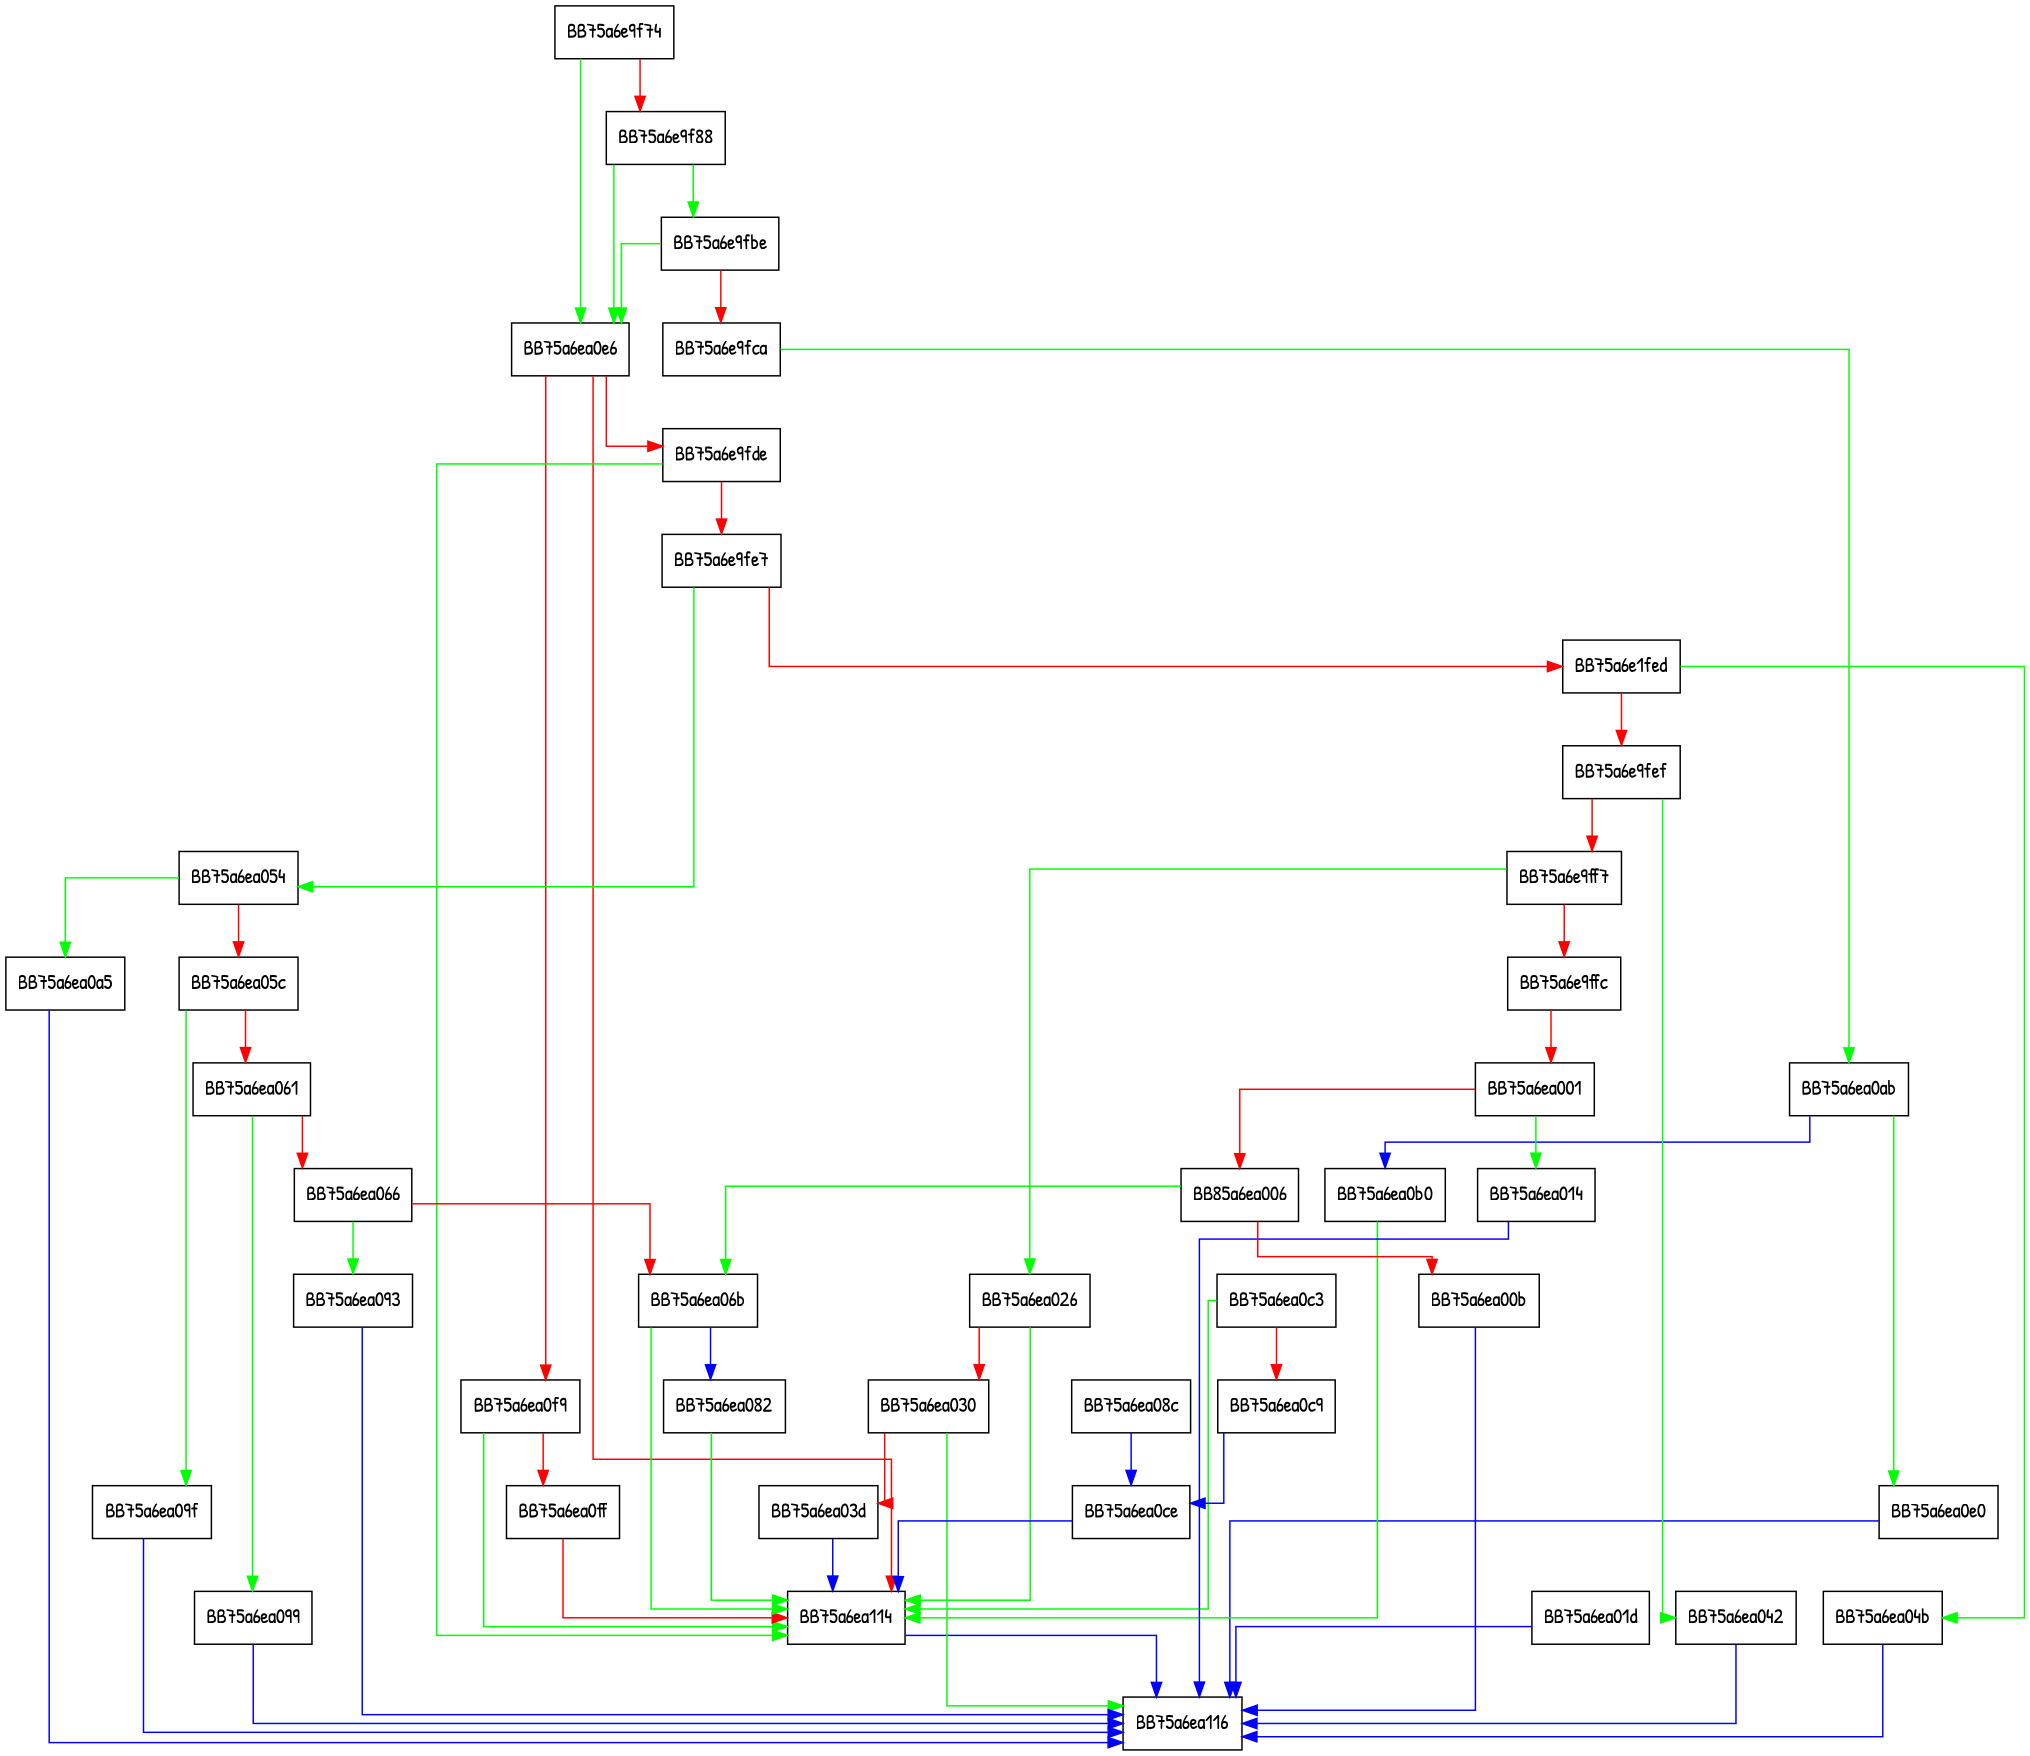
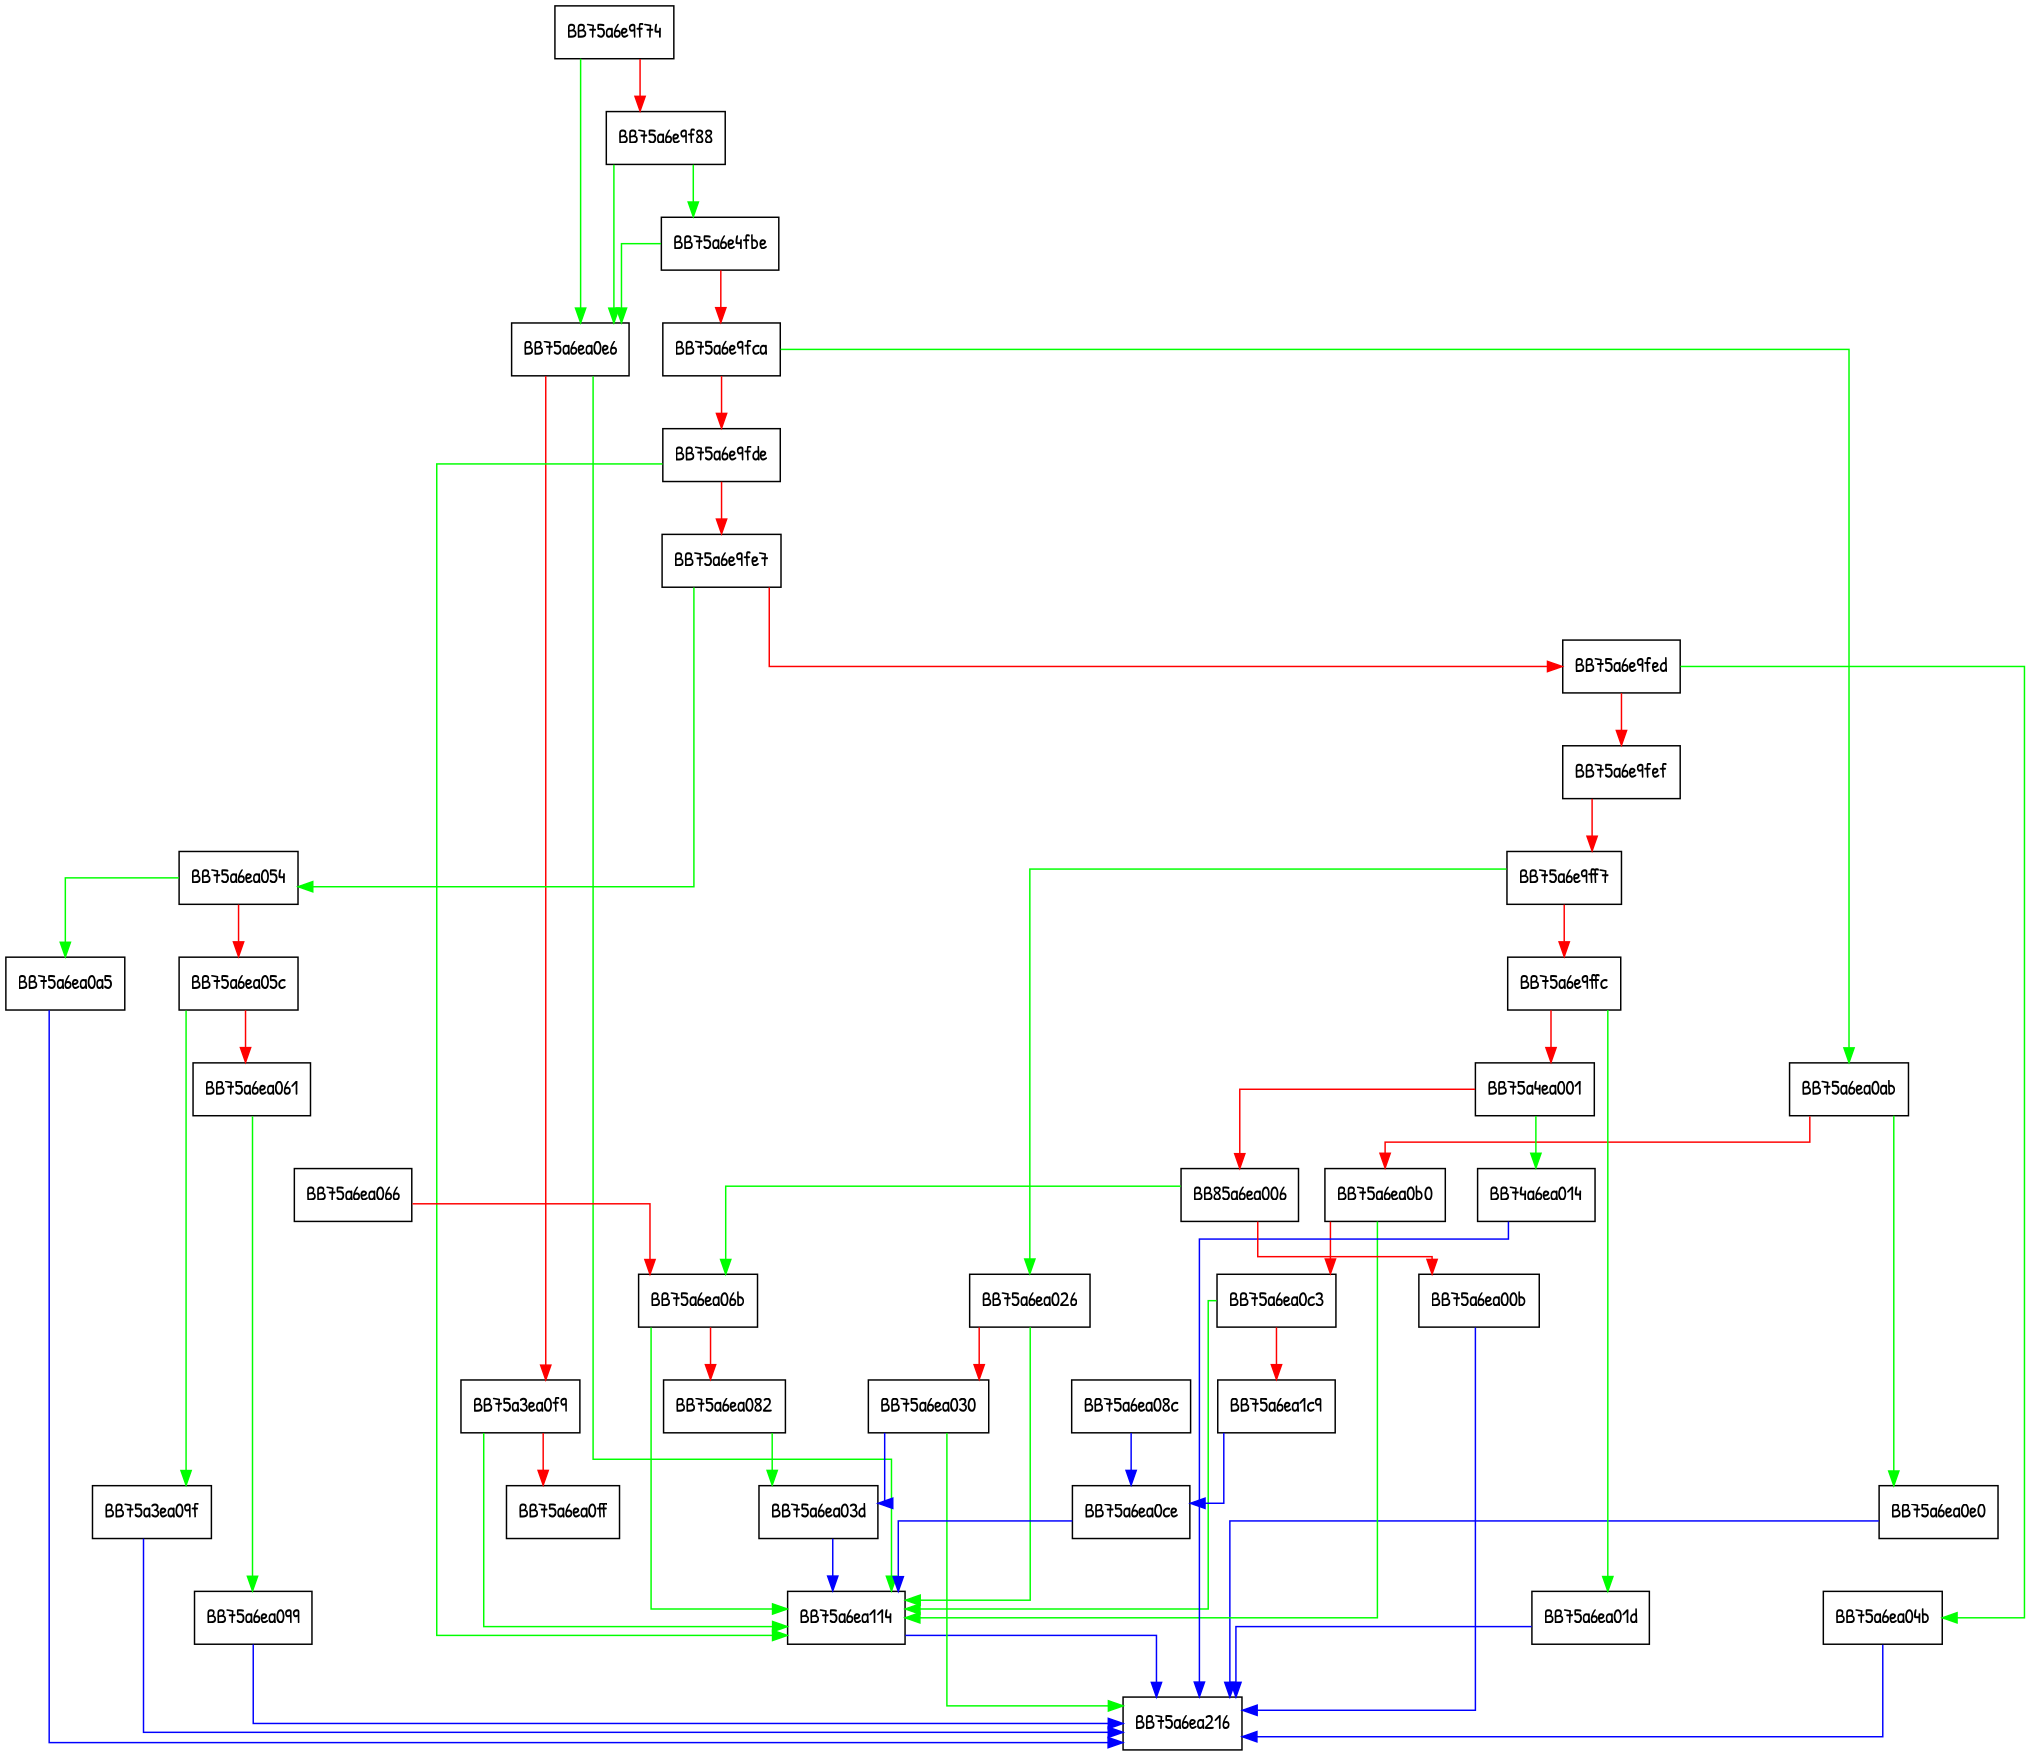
(720, 244) -> (720, 244)
(606, 432) -> (722, 395)
(1621, 666) -> (1621, 666)
(1535, 1089) -> (1535, 1089)
(593, 1125) -> (593, 1125)
(302, 1135) -> none
(1605, 1142) -> (1593, 1142)
(1536, 1195) -> (1536, 1195)
none -> (1330, 1240)
none -> (1608, 1293)
(353, 1301) -> none
(711, 1346) -> (711, 1346)
(520, 1406) -> (520, 1406)
(1276, 1406) -> (1276, 1406)
(885, 1468) -> (885, 1468)
(152, 1512) -> (152, 1512)
(711, 1547) -> (772, 1450)
(628, 1618) -> none
(1736, 1618) -> none
(1183, 1723) -> (1183, 1723)
